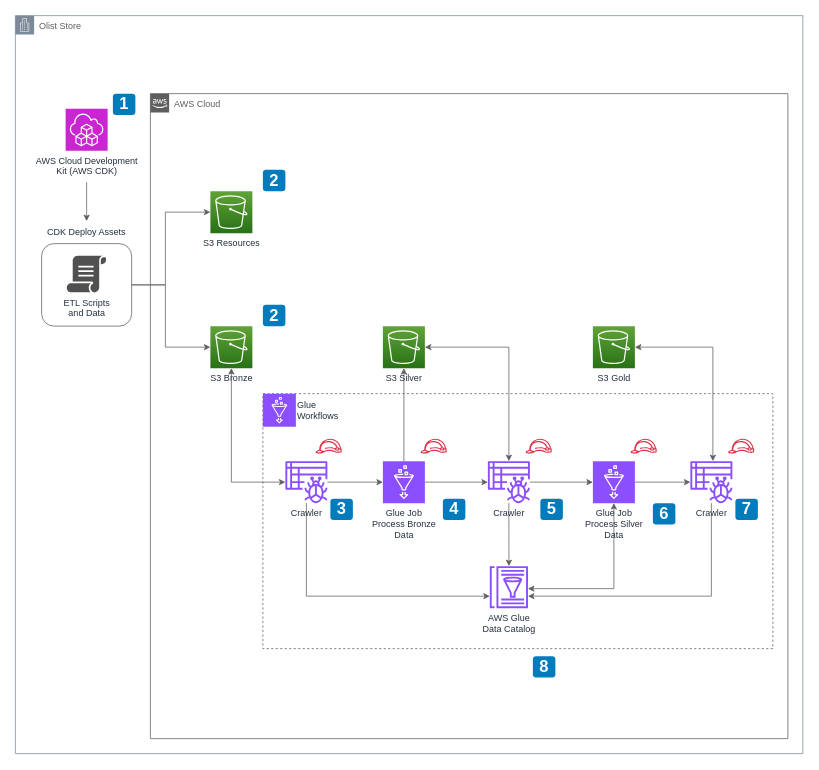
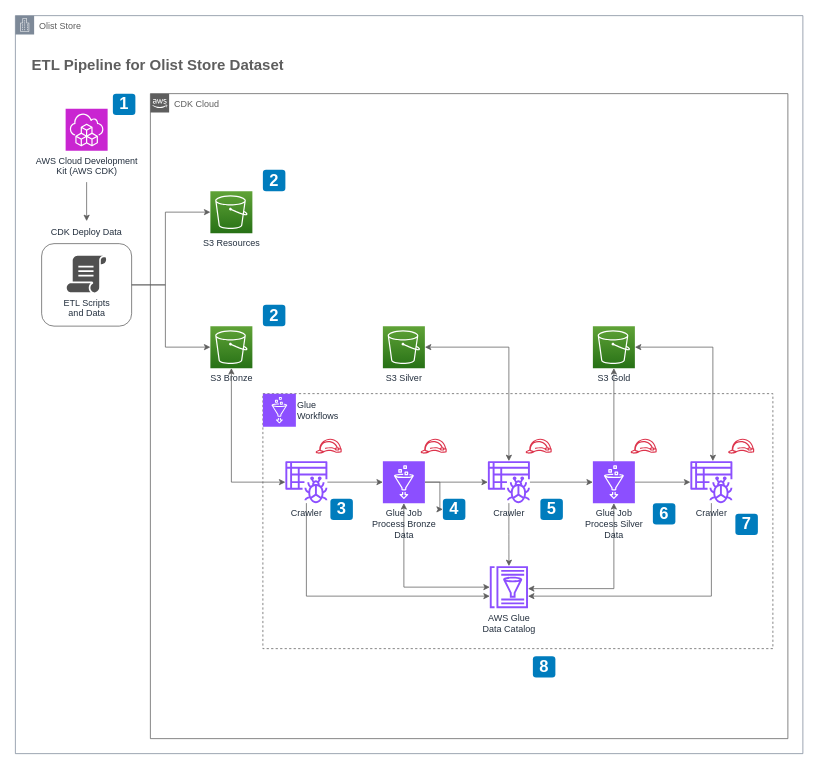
none -> (199, 64)
(195, 104) -> (195, 104)
(87, 232) -> (87, 232)
(404, 374) -> (440, 507)
none -> (614, 374)
(747, 509) -> (747, 524)
none -> (483, 587)
